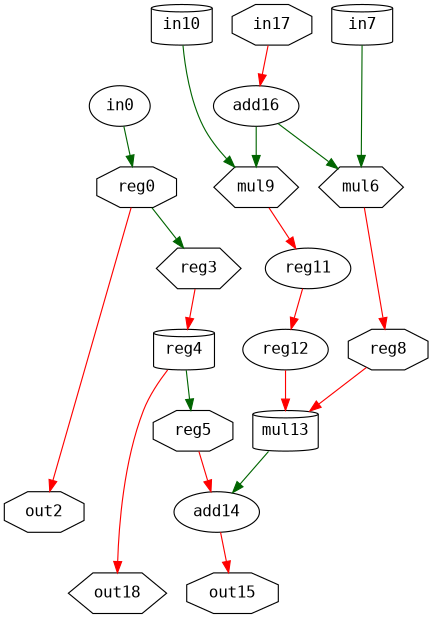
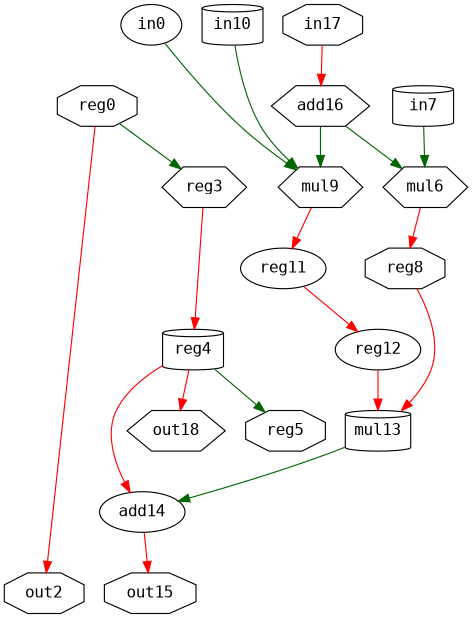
(256, 106) -> (320, 106)
(127, 141) -> (221, 108)
(203, 466) -> (115, 415)
